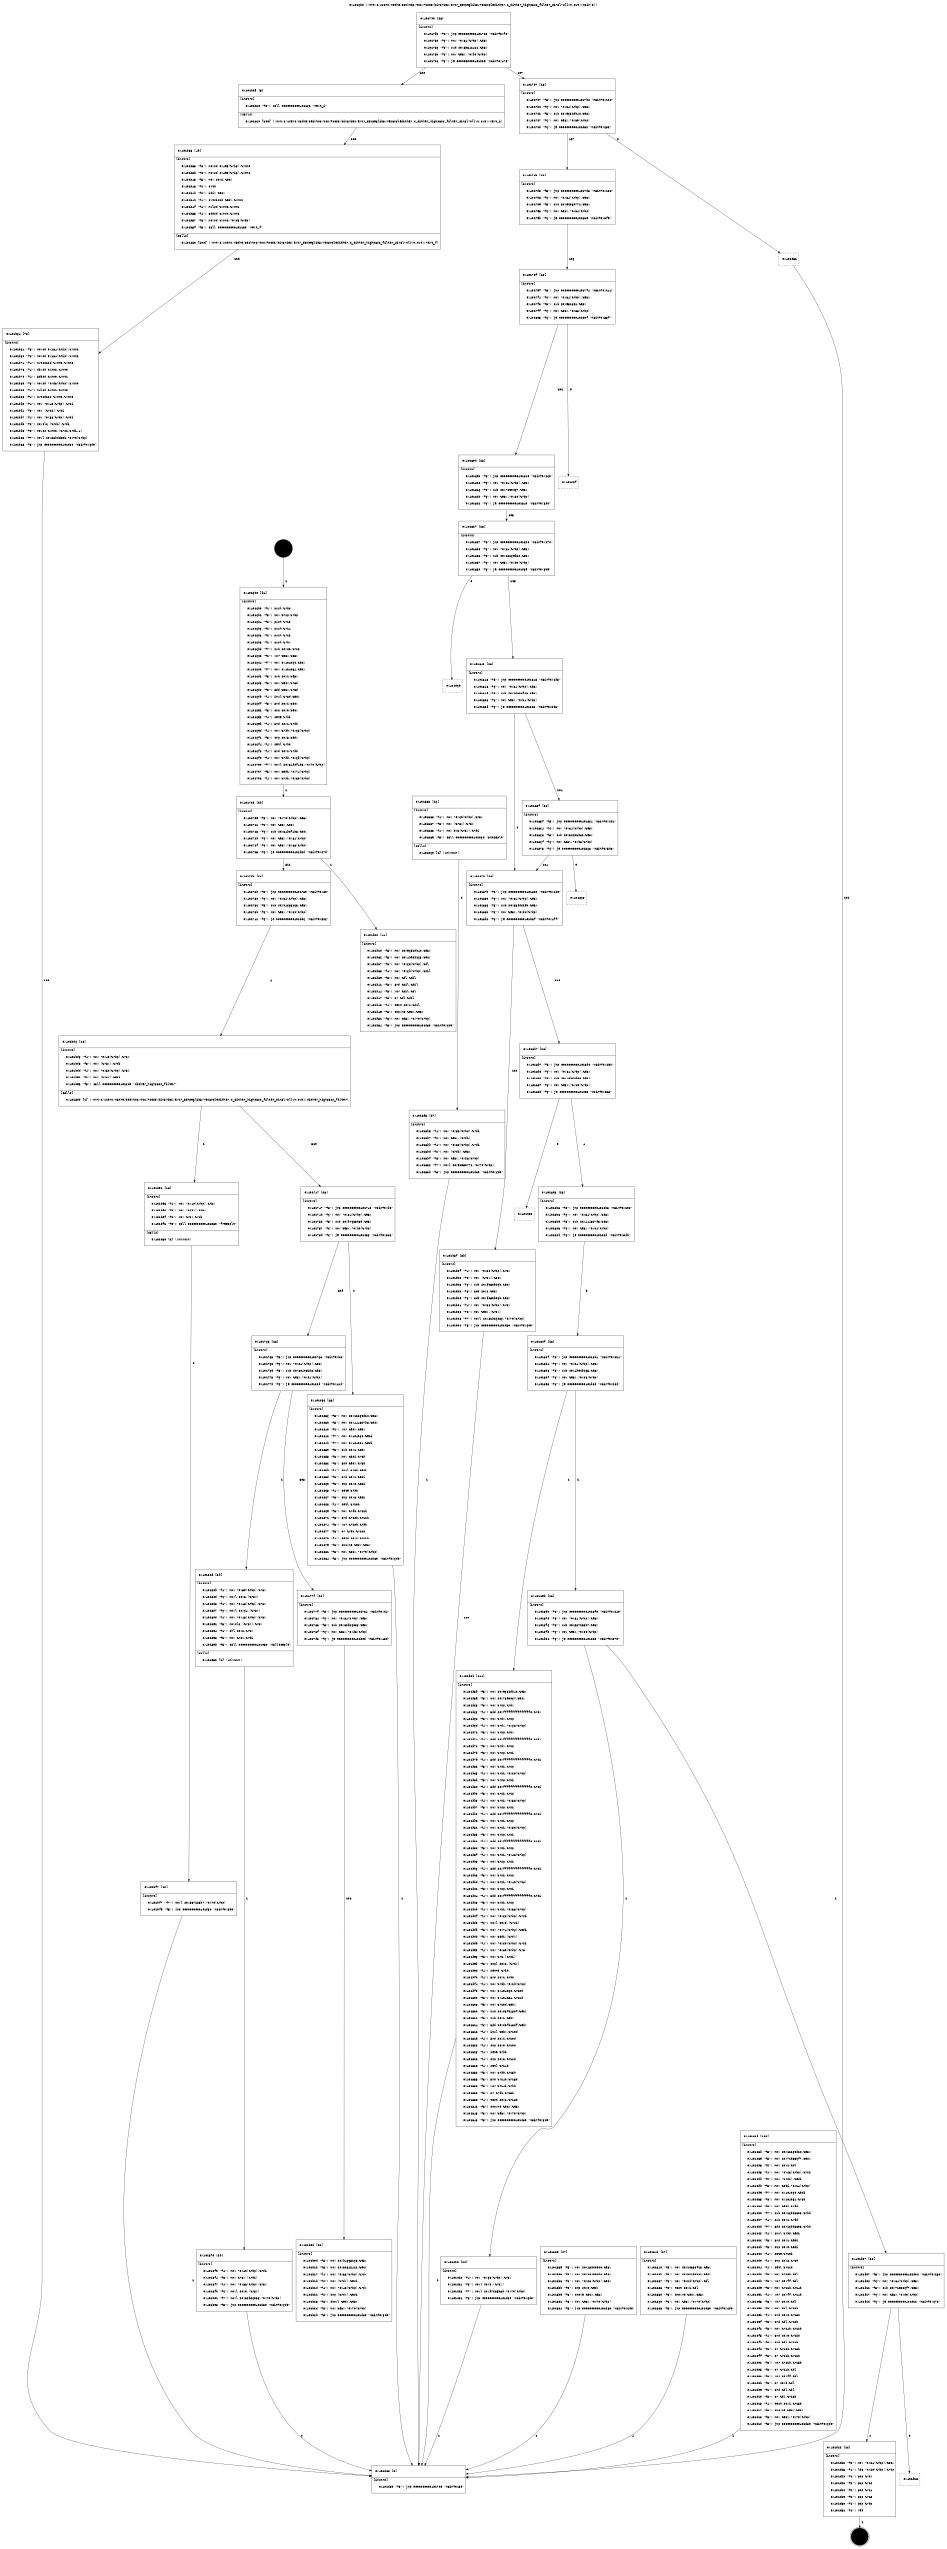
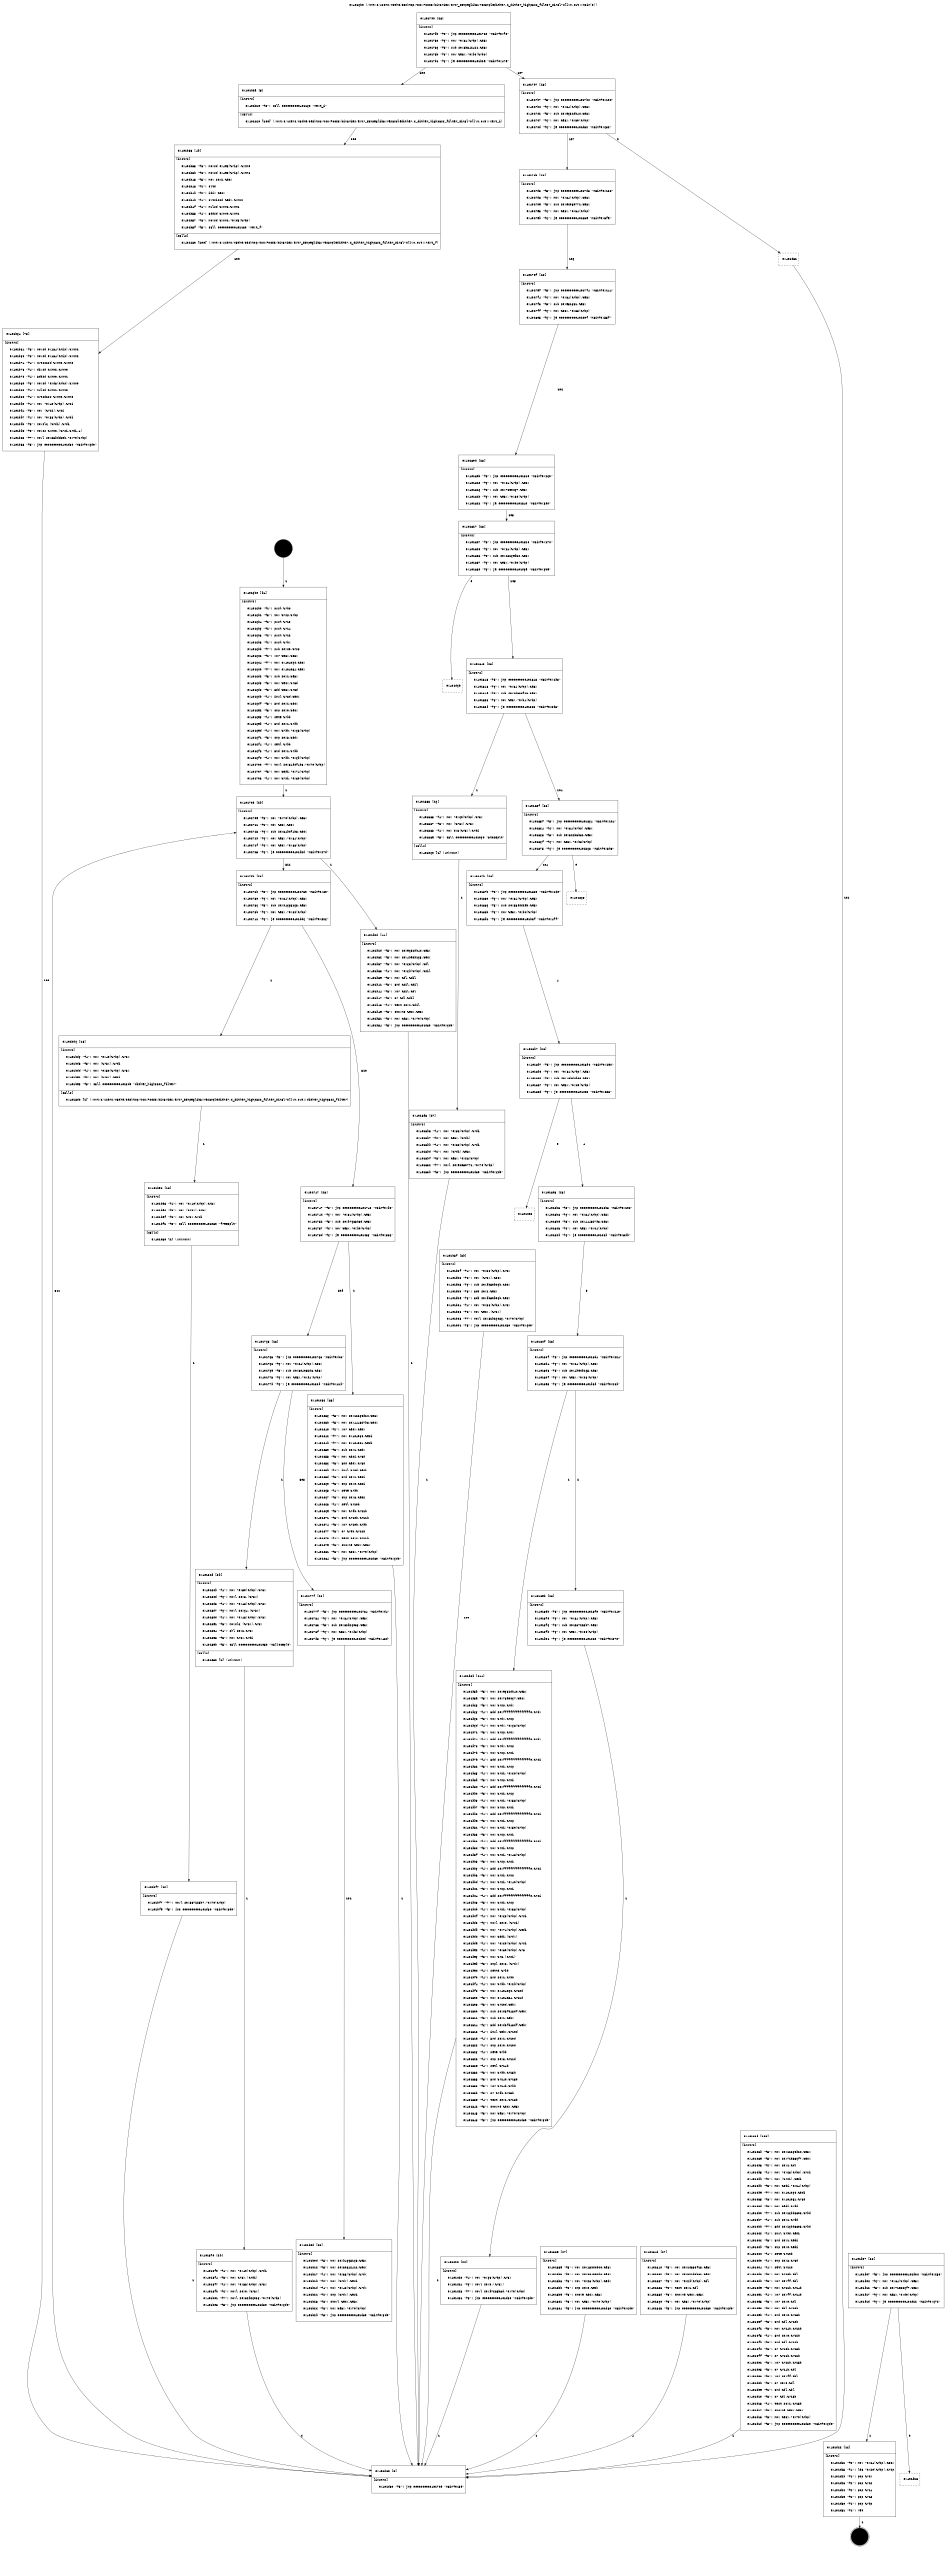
(568, 482) -> none
(515, 791) -> (488, 754)
(557, 981) -> (557, 981)
(508, 1087) -> none
(279, 1146) -> (355, 1049)
none -> (53, 1703)
none -> (410, 1748)
(765, 1938) -> none
